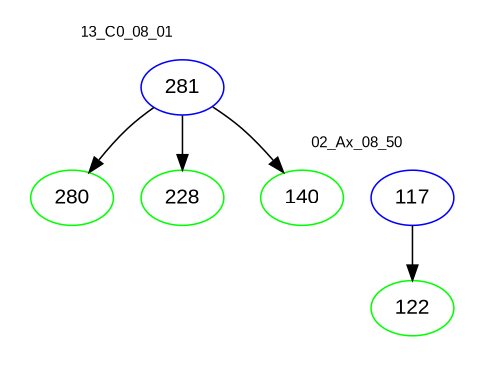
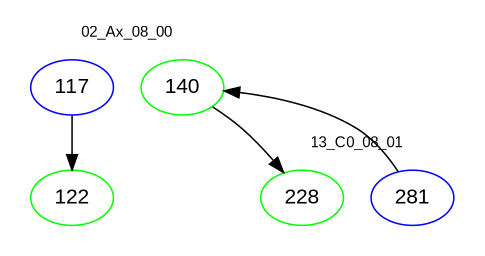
(182, 135) -> (258, 144)
(357, 143) -> (127, 33)
(72, 198) -> none
